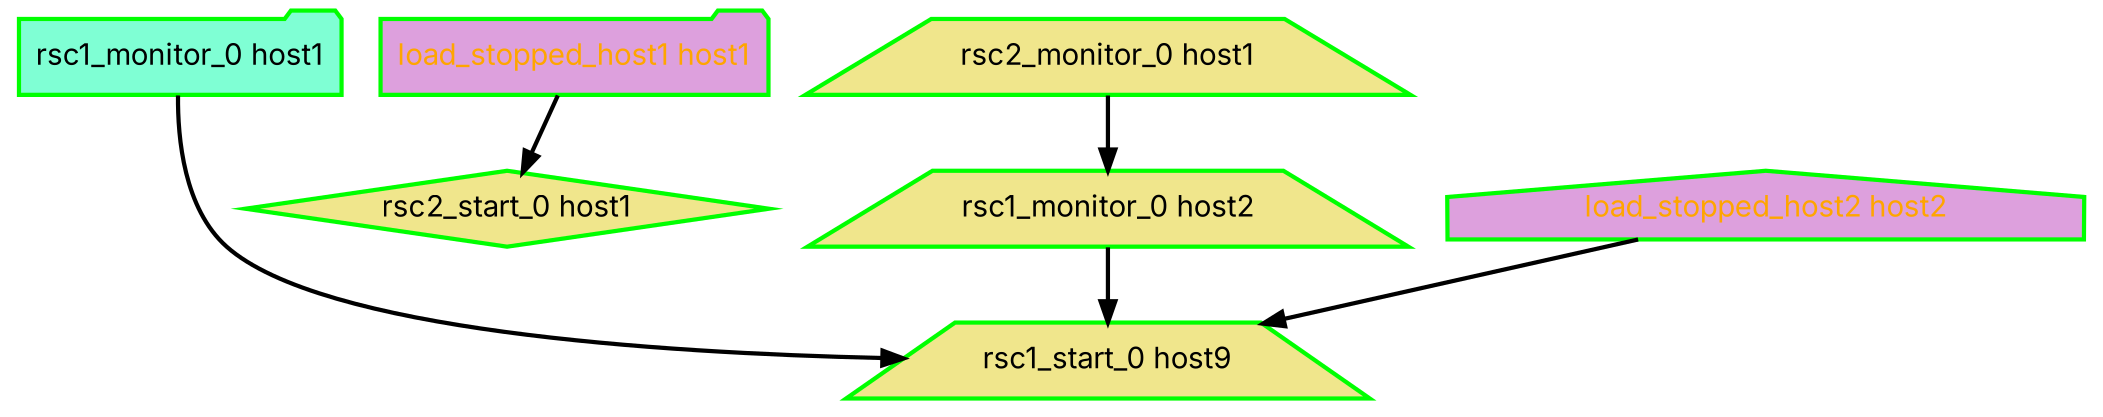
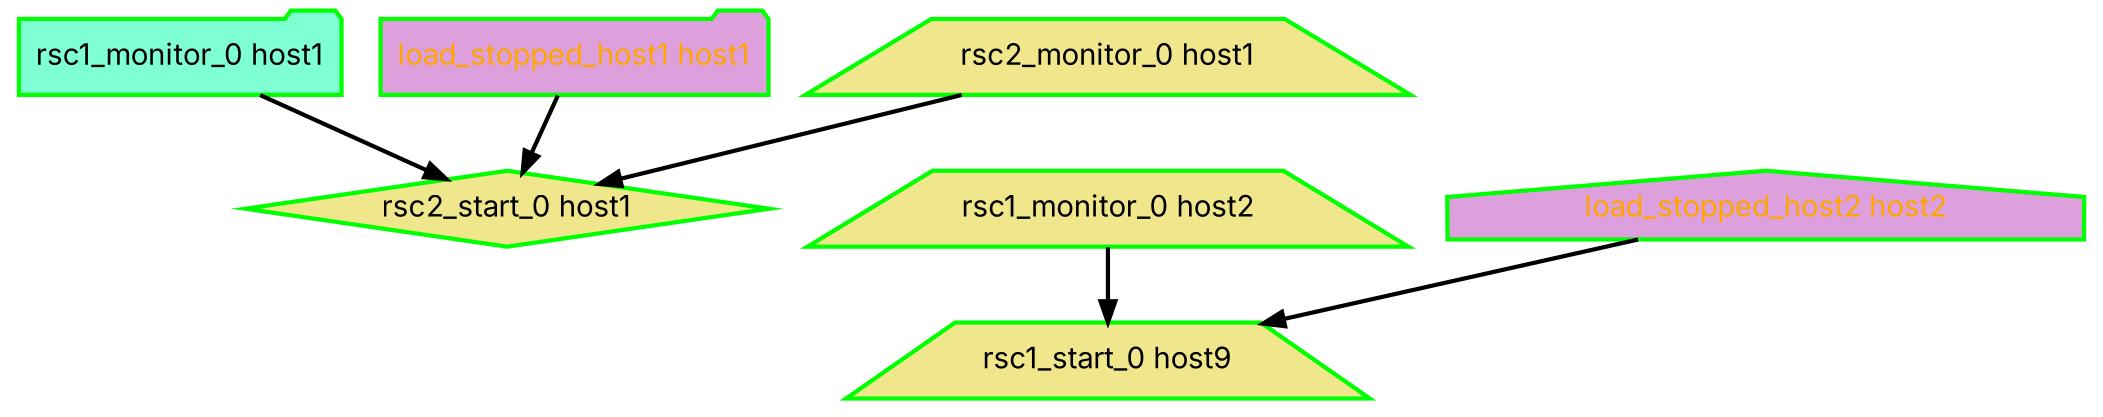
(1108, 122) -> (791, 137)
(466, 326) -> (344, 133)
